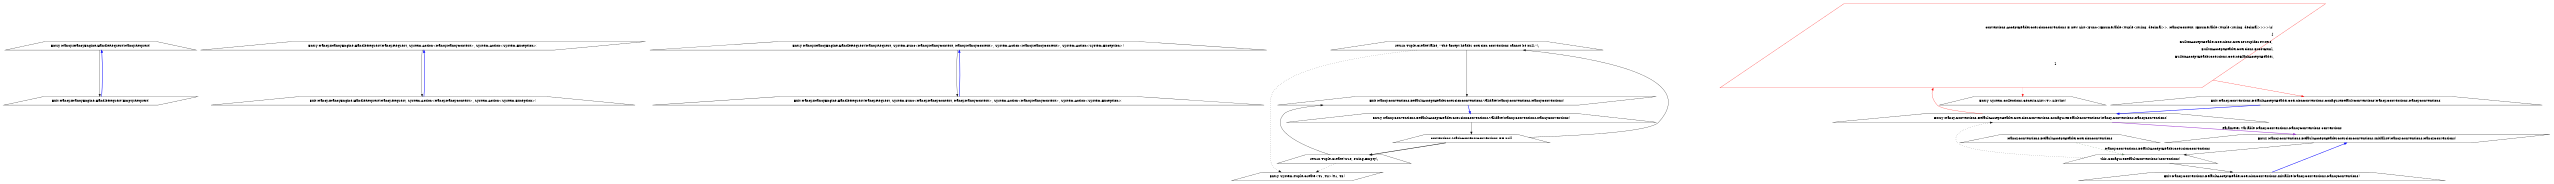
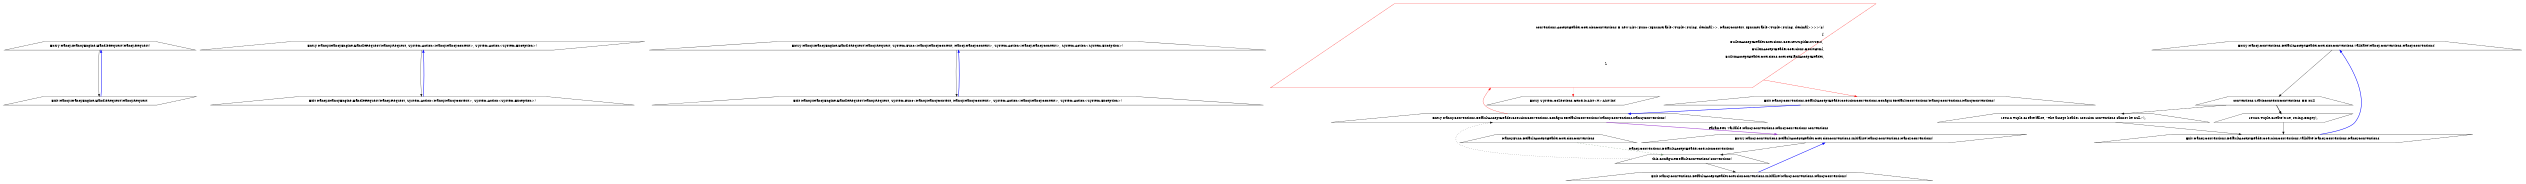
(101, 101) -> (100, 101)
(2023, 101) -> (1573, 101)
(2060, 139) -> (1548, 139)
(1344, 159) -> (2283, 118)
(1307, 176) -> none
